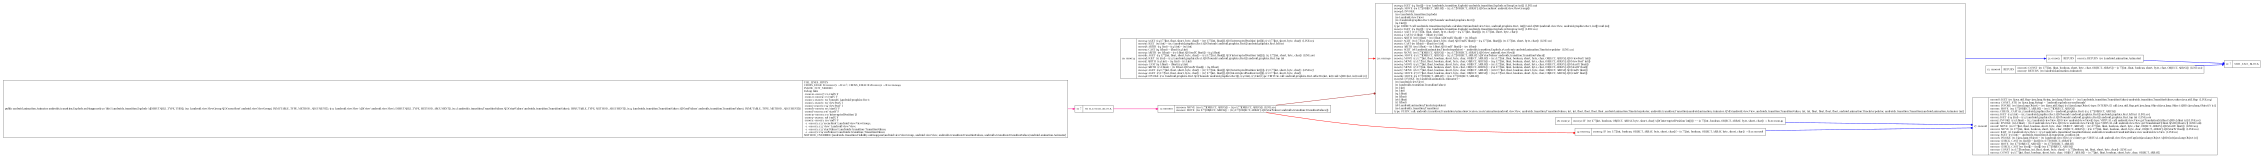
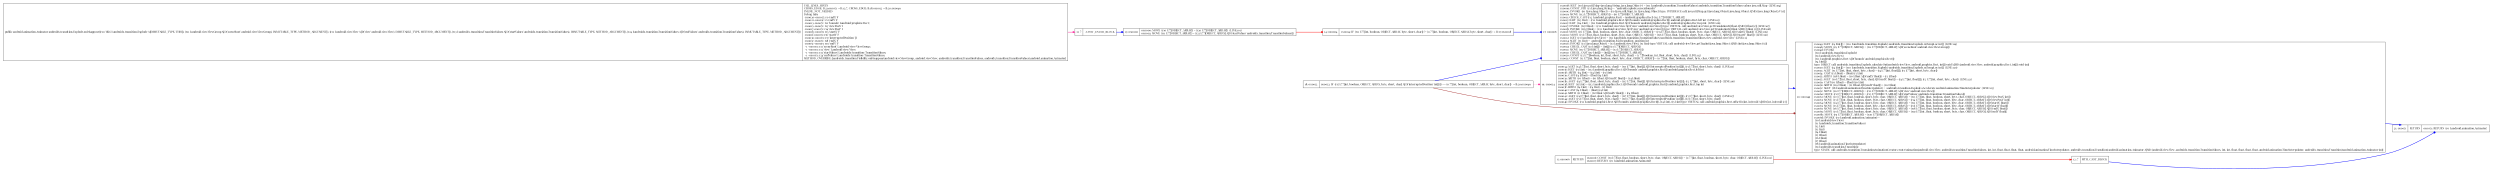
(1371, 59) -> (1791, 88)
(2183, 62) -> (2274, 168)
(2247, 64) -> (2094, 160)
(2209, 65) -> (1922, 160)
none -> (1536, 84)
(1325, 99) -> (1613, 111)
(1098, 109) -> (1100, 32)
(1134, 109) -> (1119, 32)
